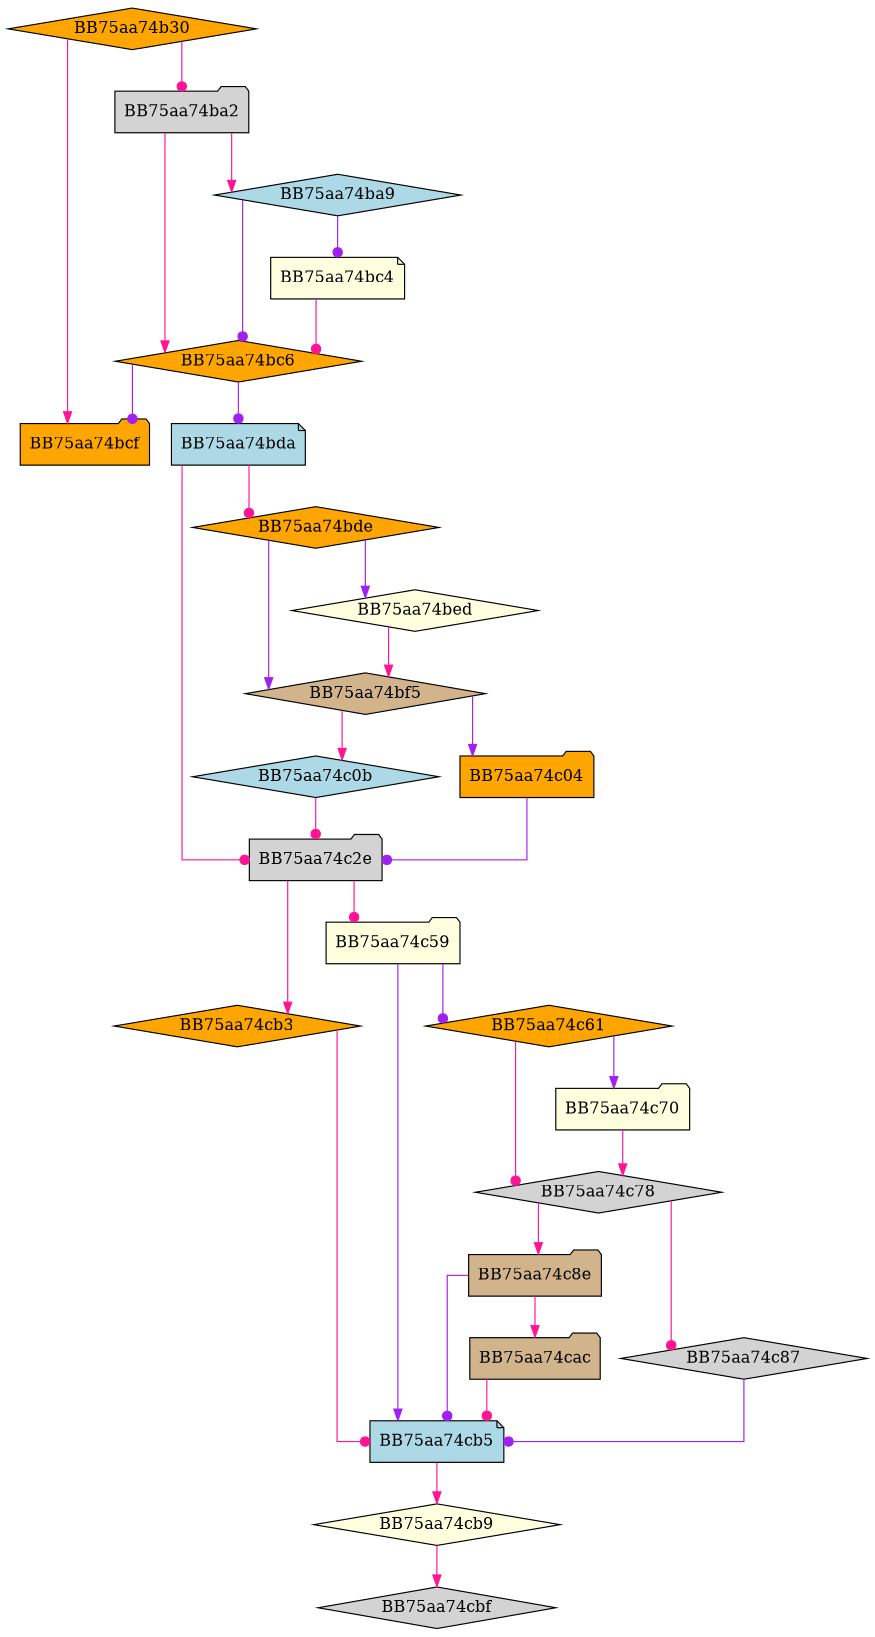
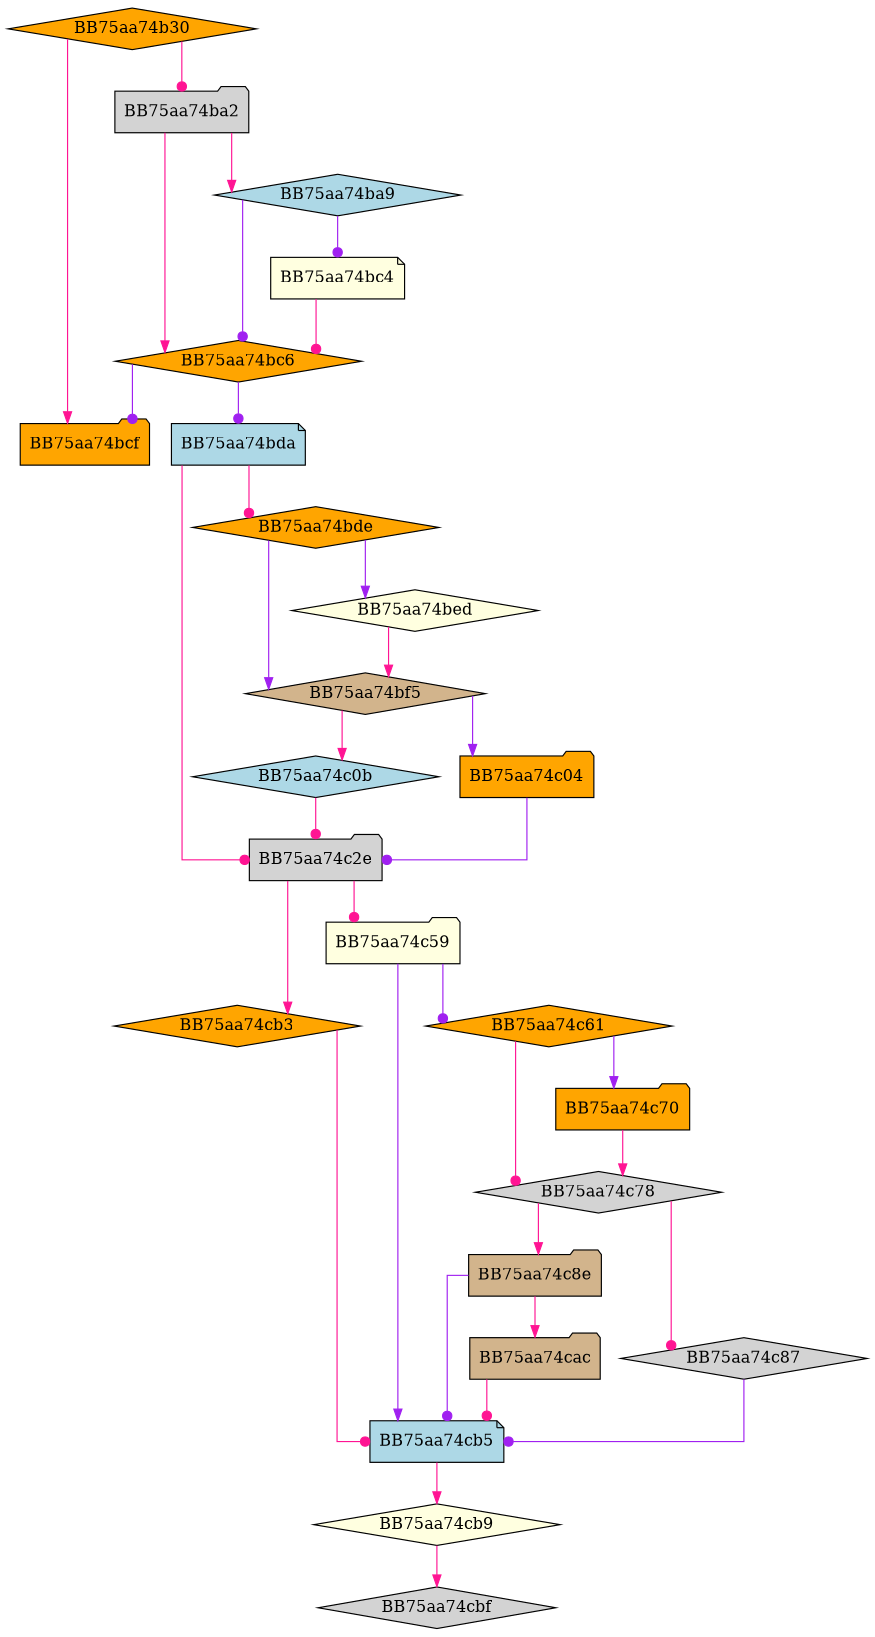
(623, 1109) -> (623, 1109)
